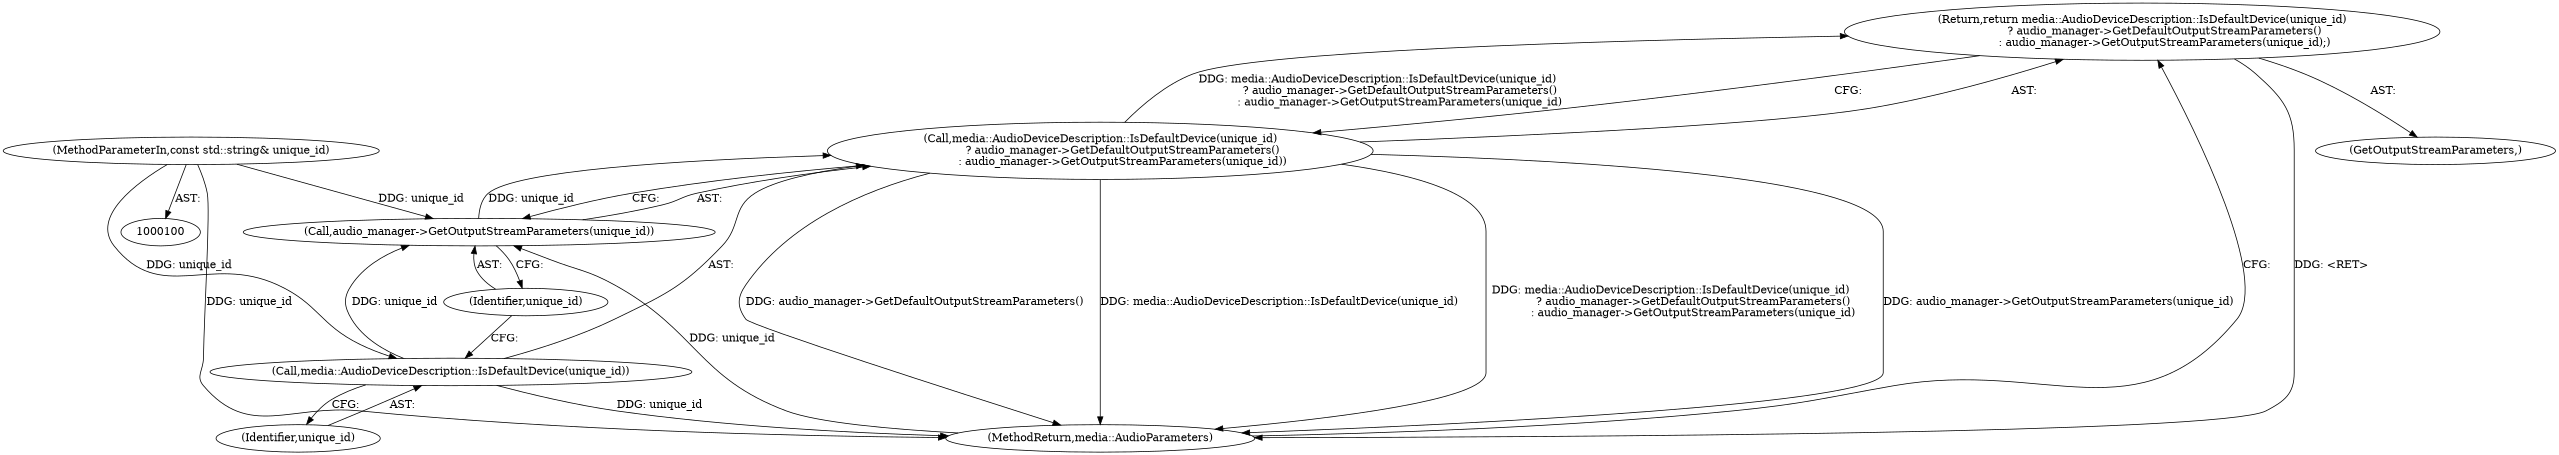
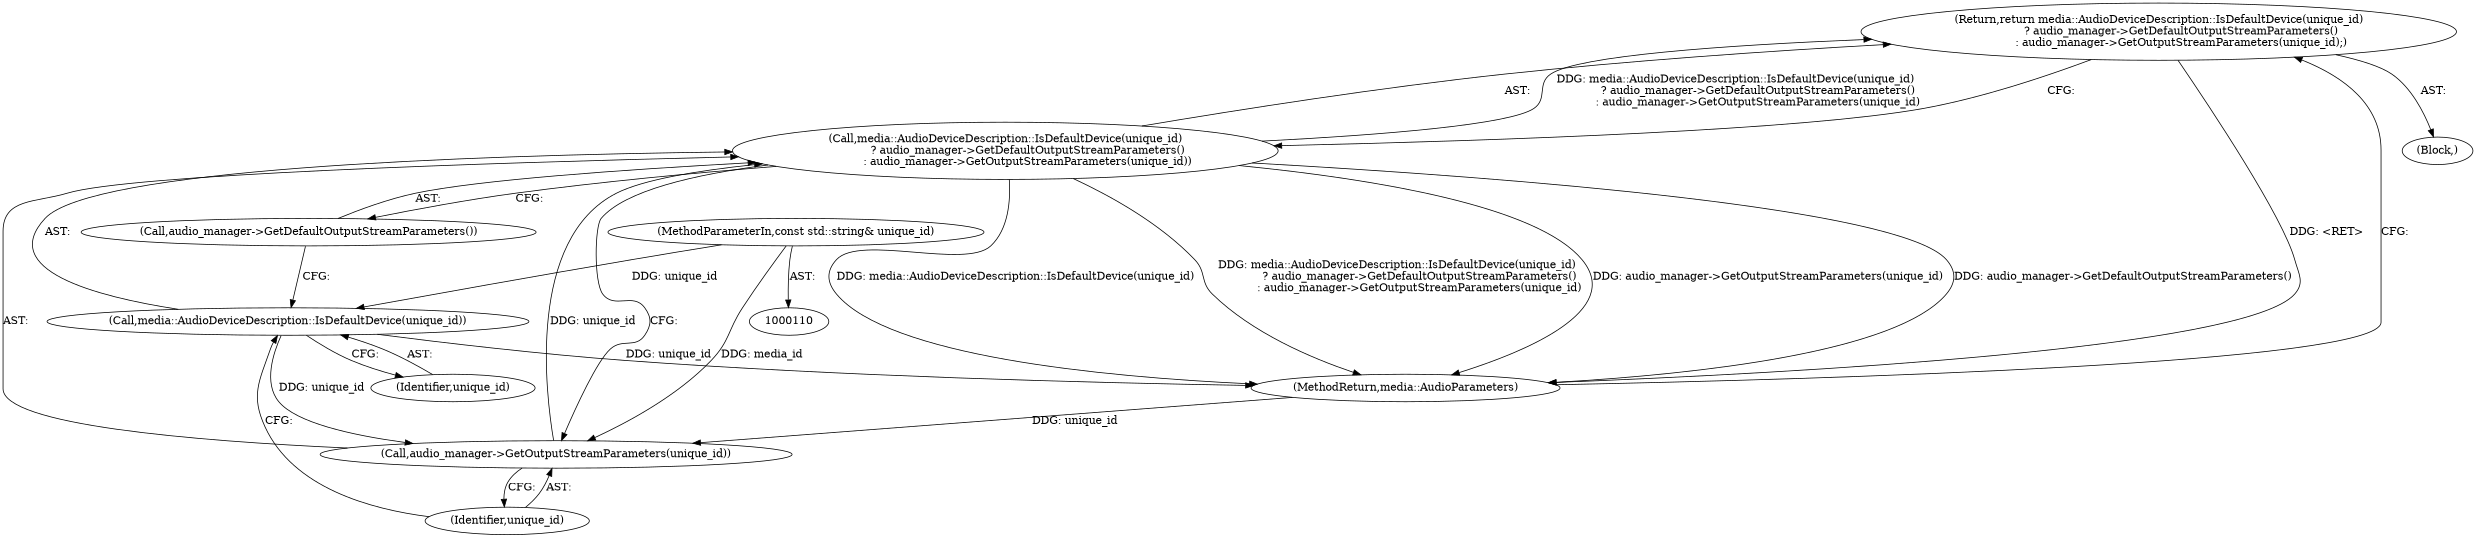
(2436, 151) -> (2438, 151)
(421, 199) -> (762, 355)
(161, 232) -> (789, 322)
none -> (309, 232)
(454, 419) -> none
